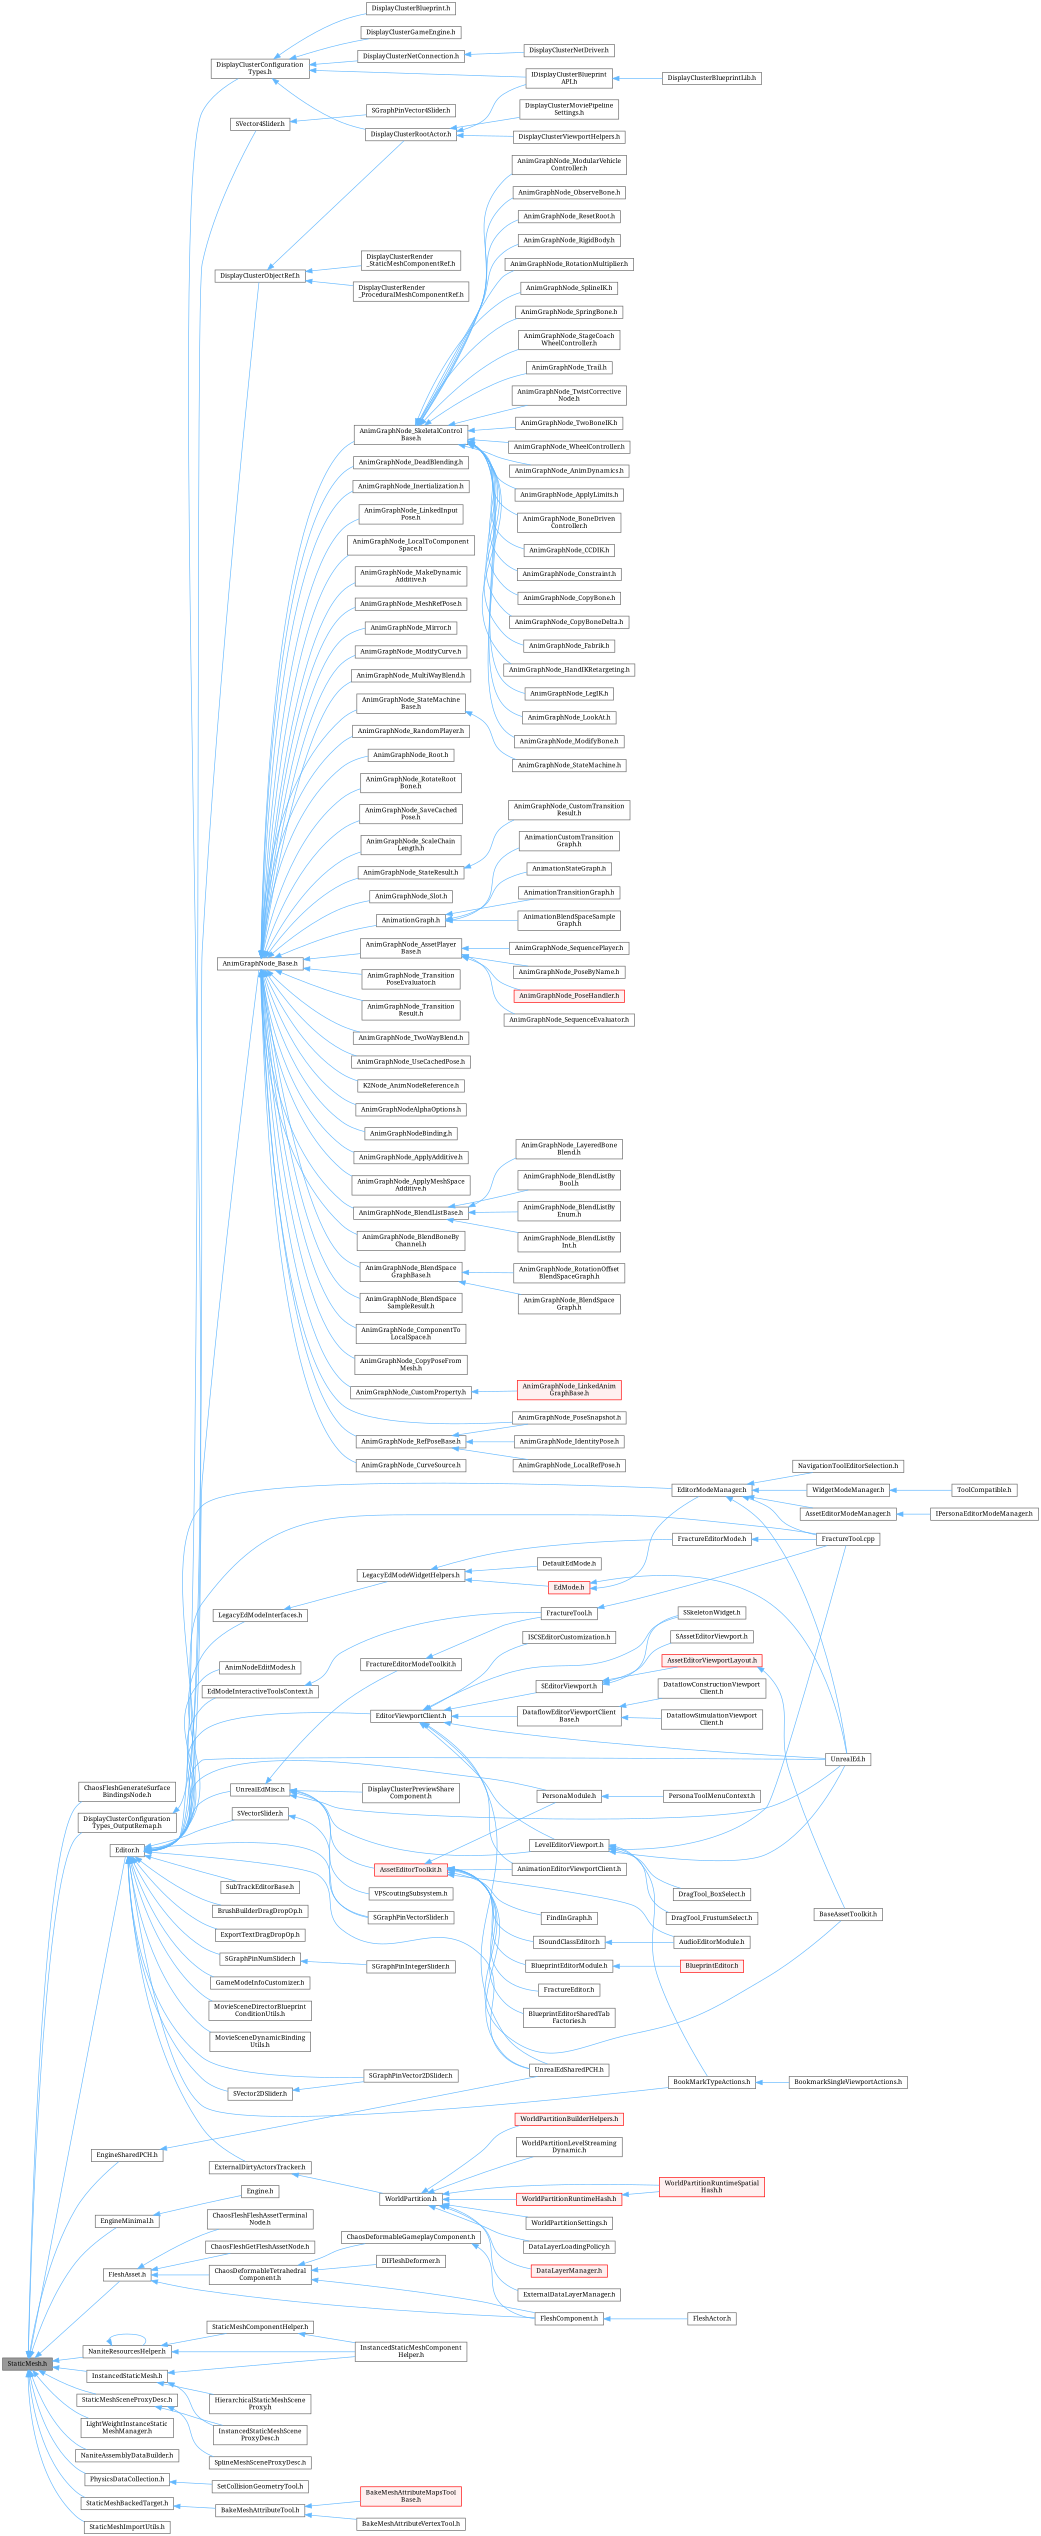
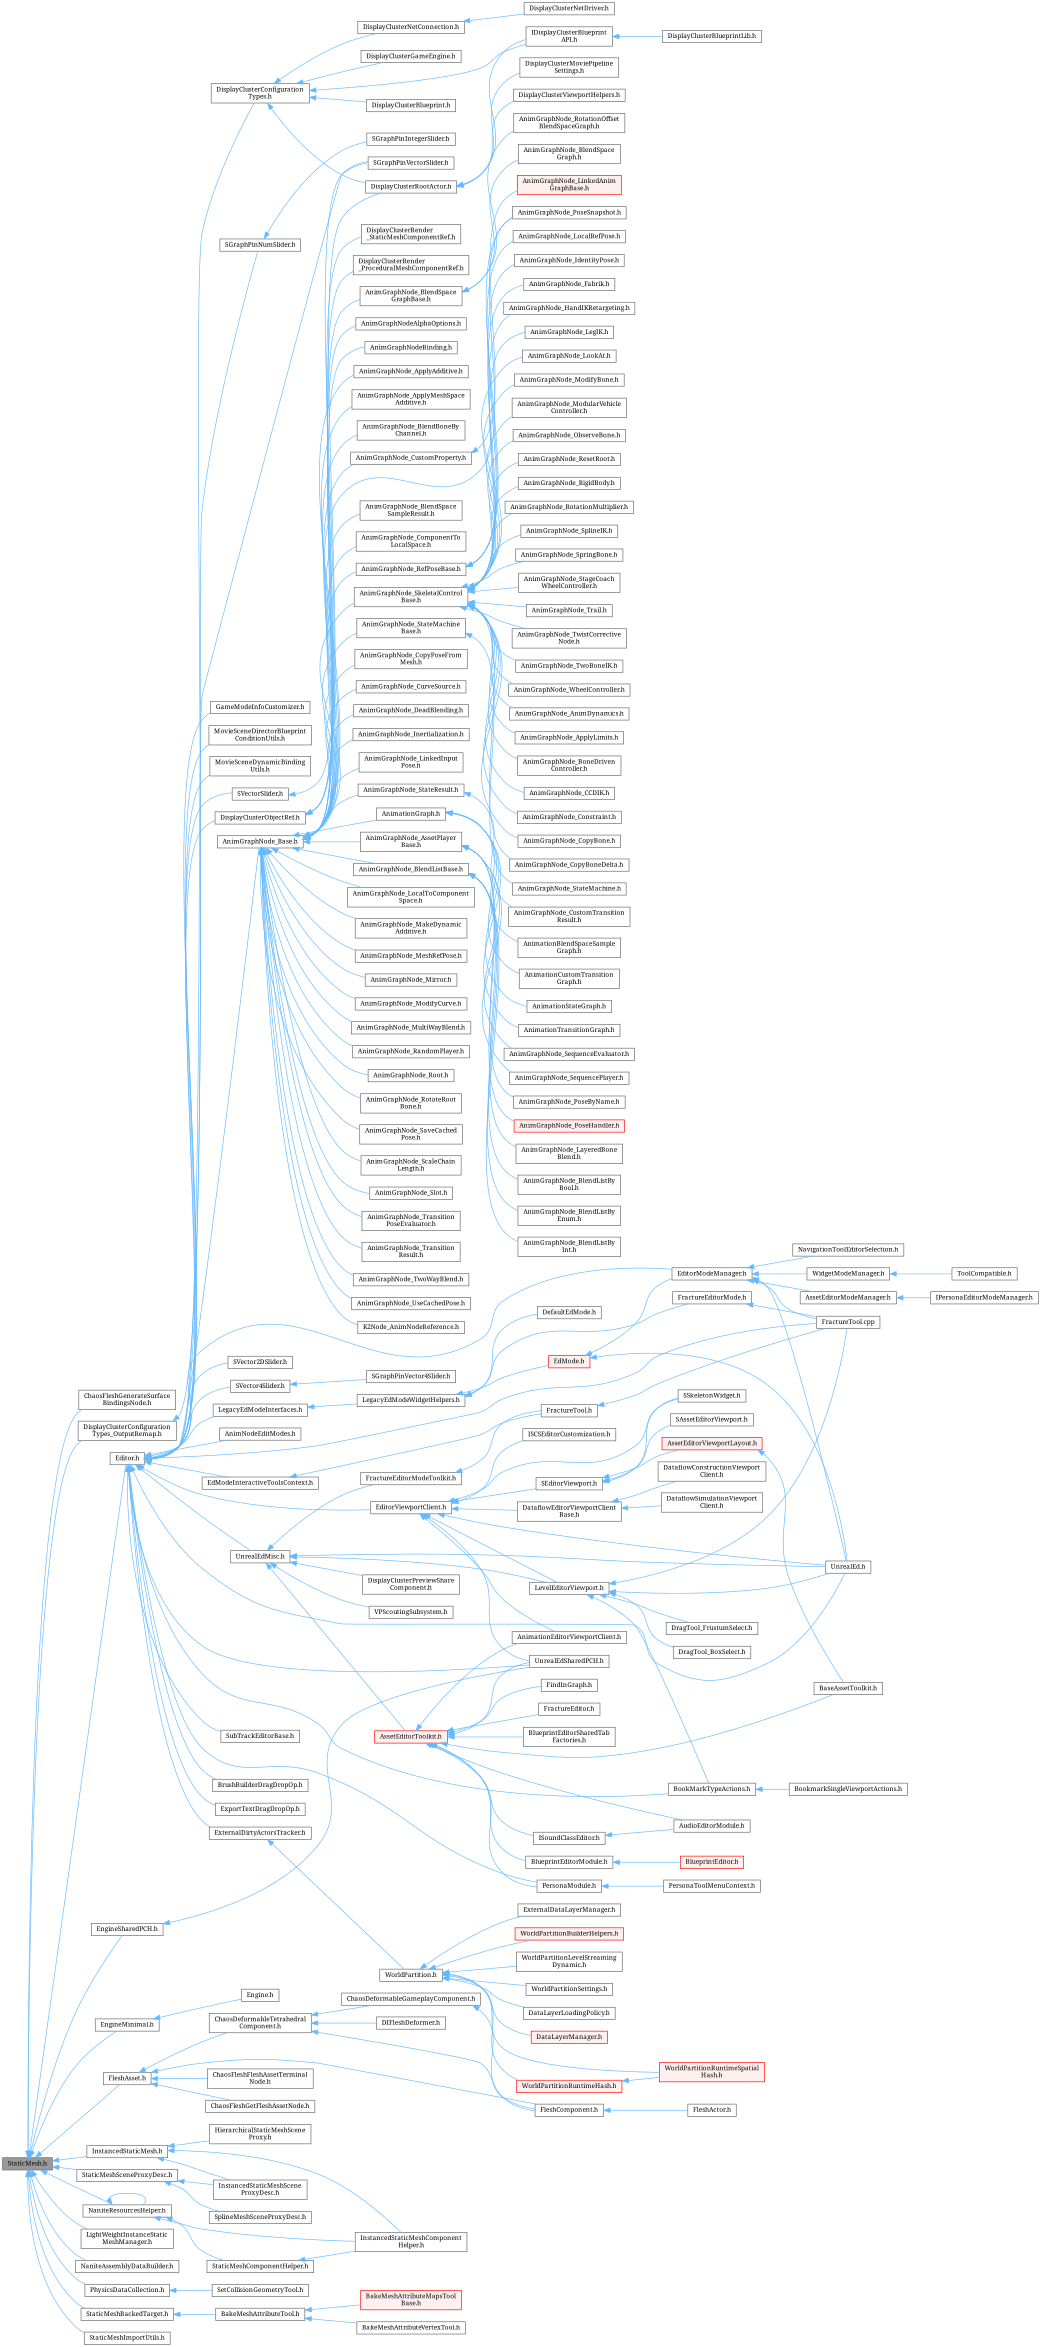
(411, 2076) -> none
